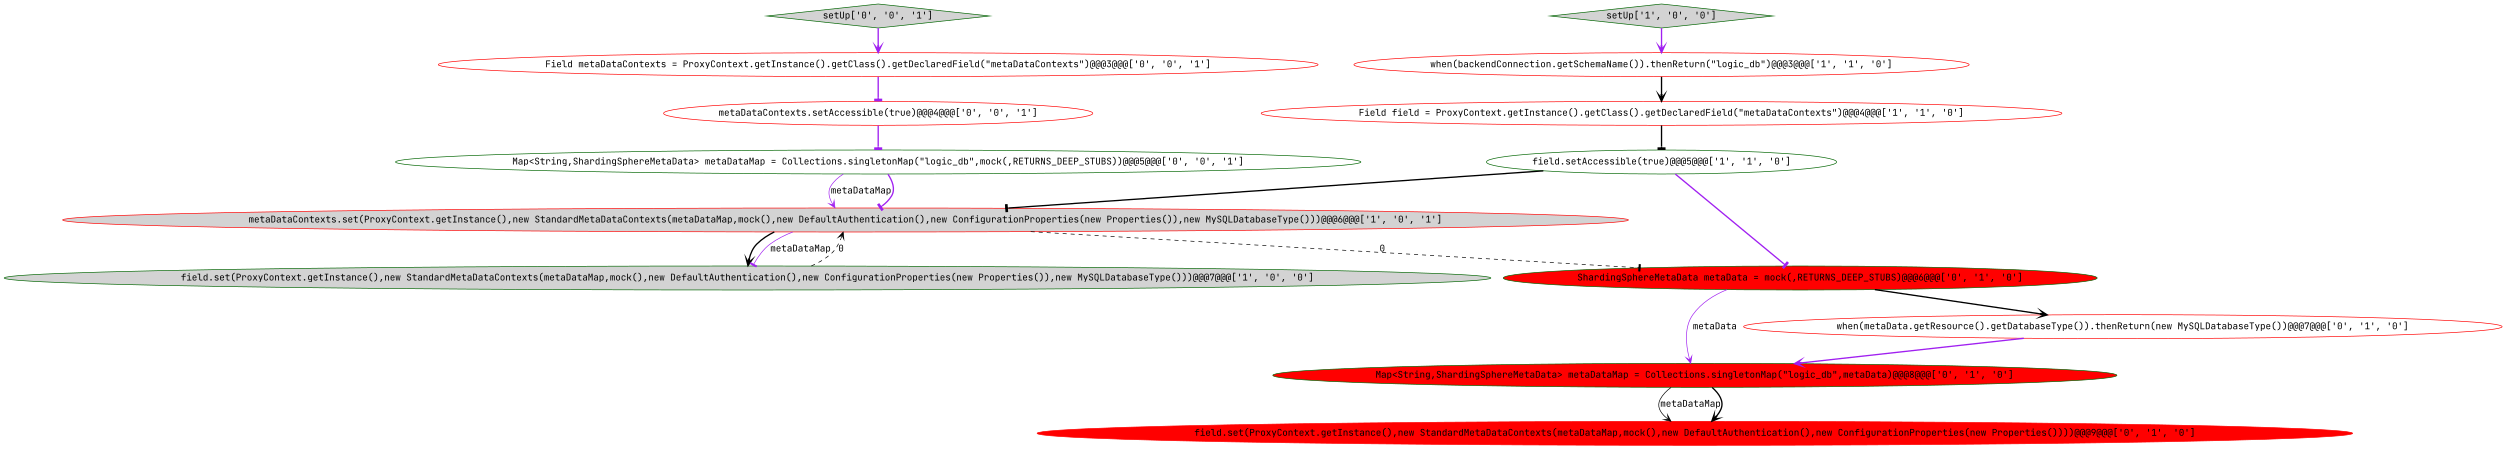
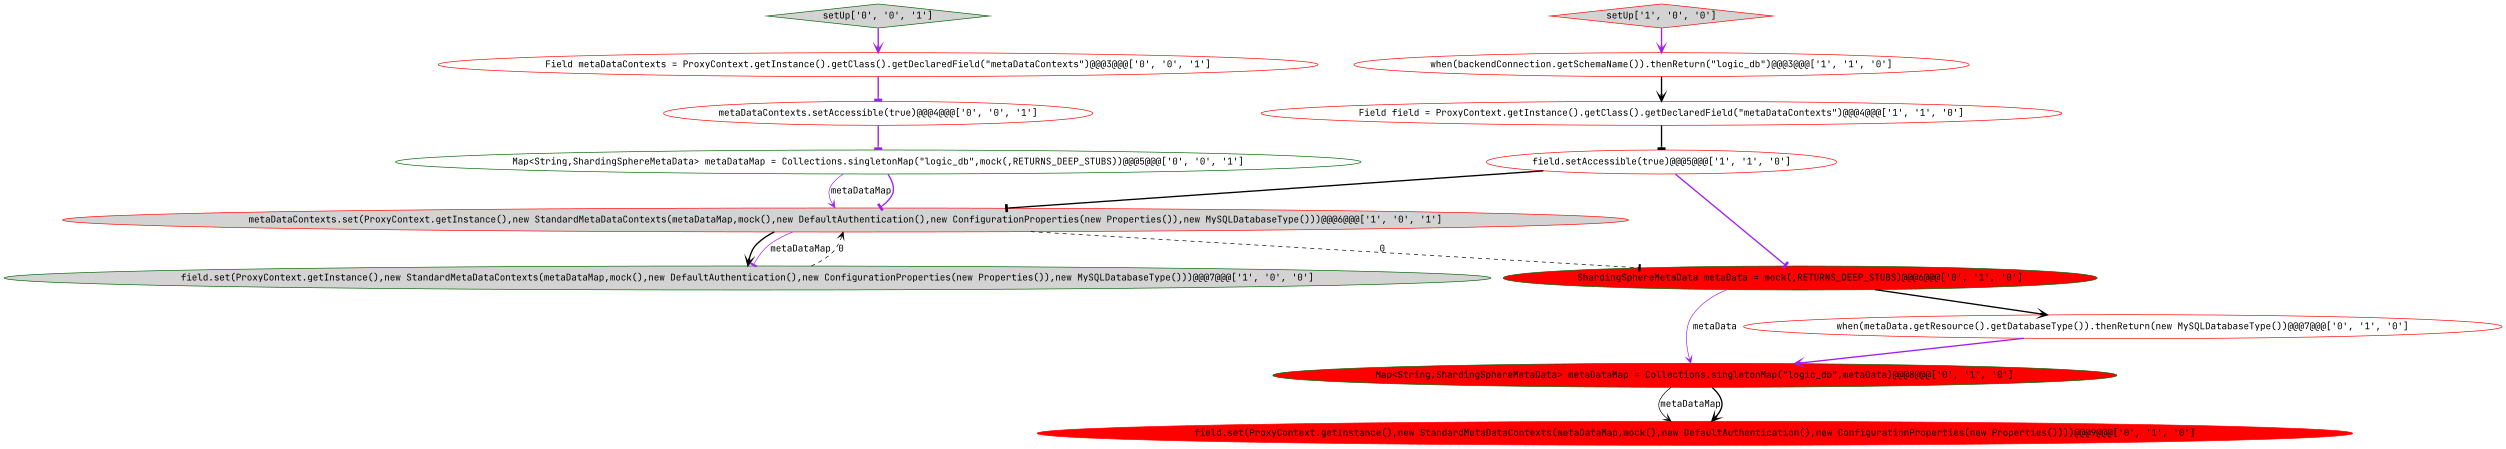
(1662, 16) -> (1662, 16)
(1662, 162) -> (1662, 162)
